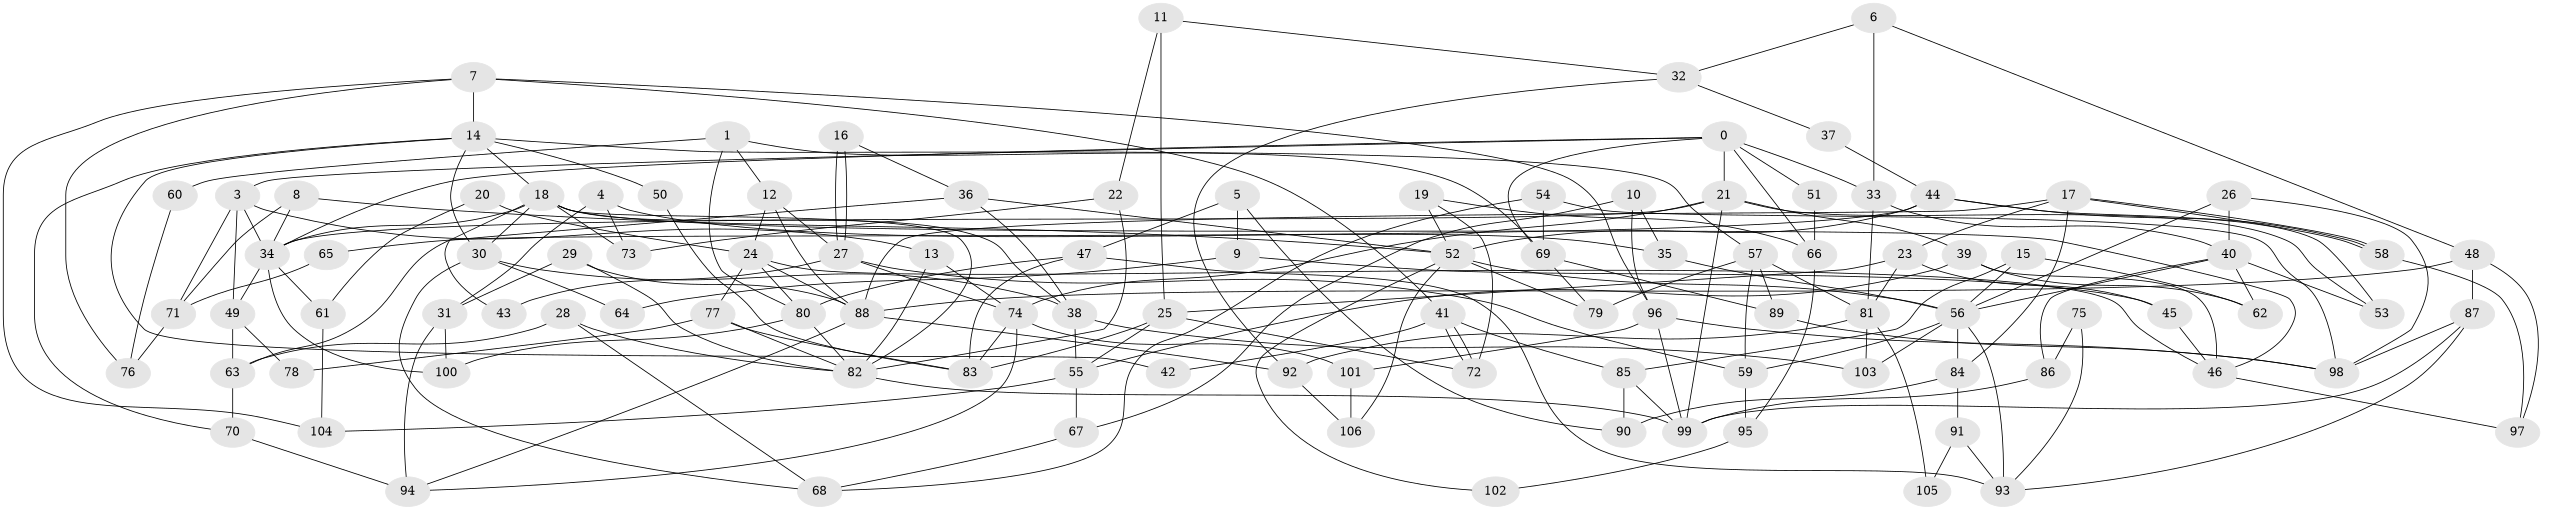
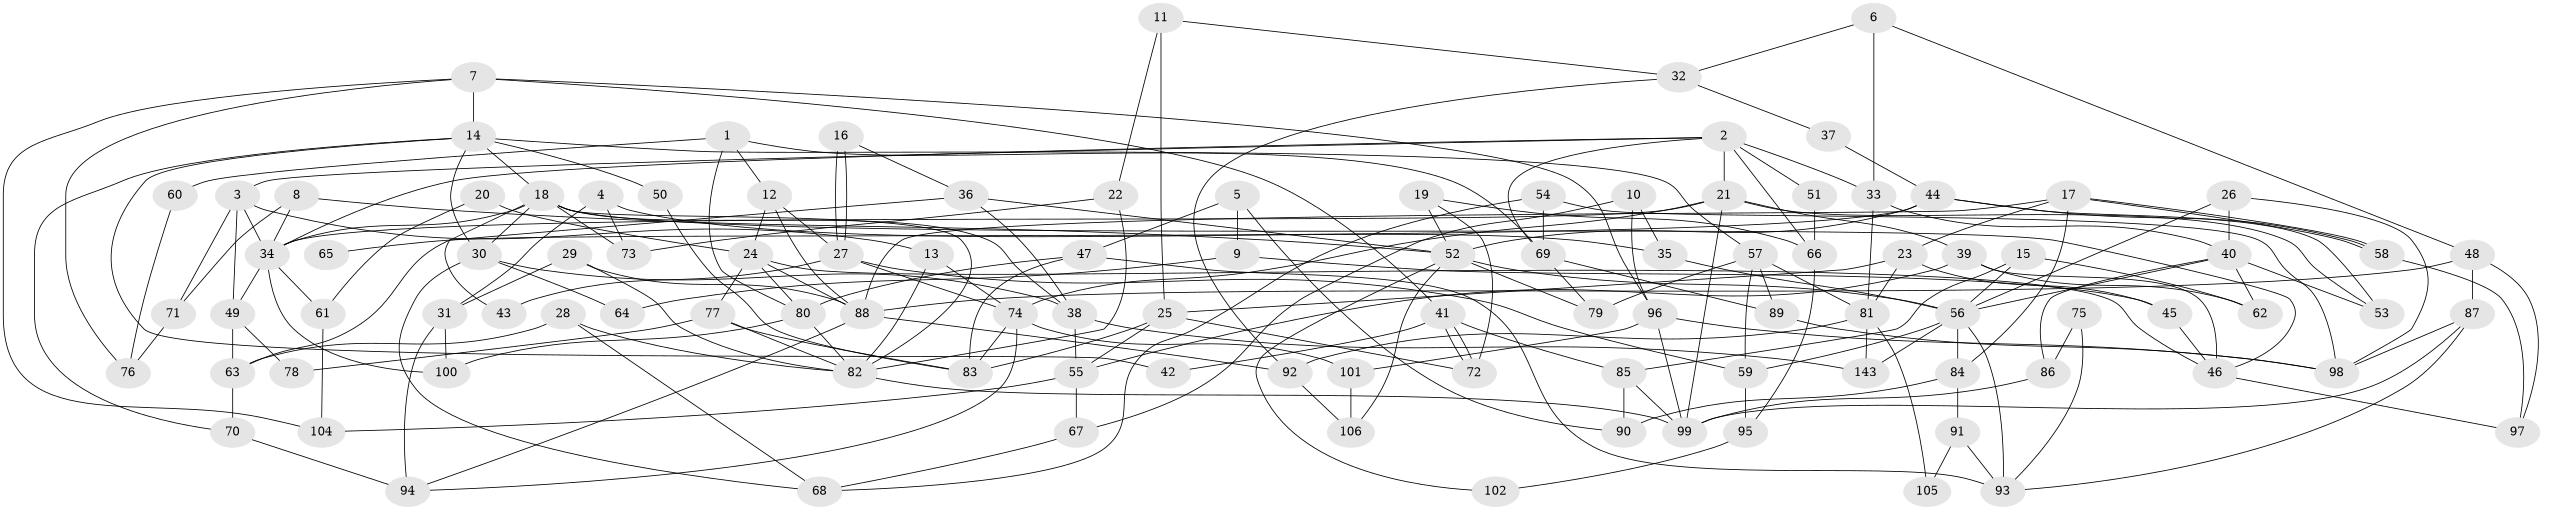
(1724, 136) -> (1724, 136)
(259, 282) -> none
(1866, 373) -> (1866, 373)
